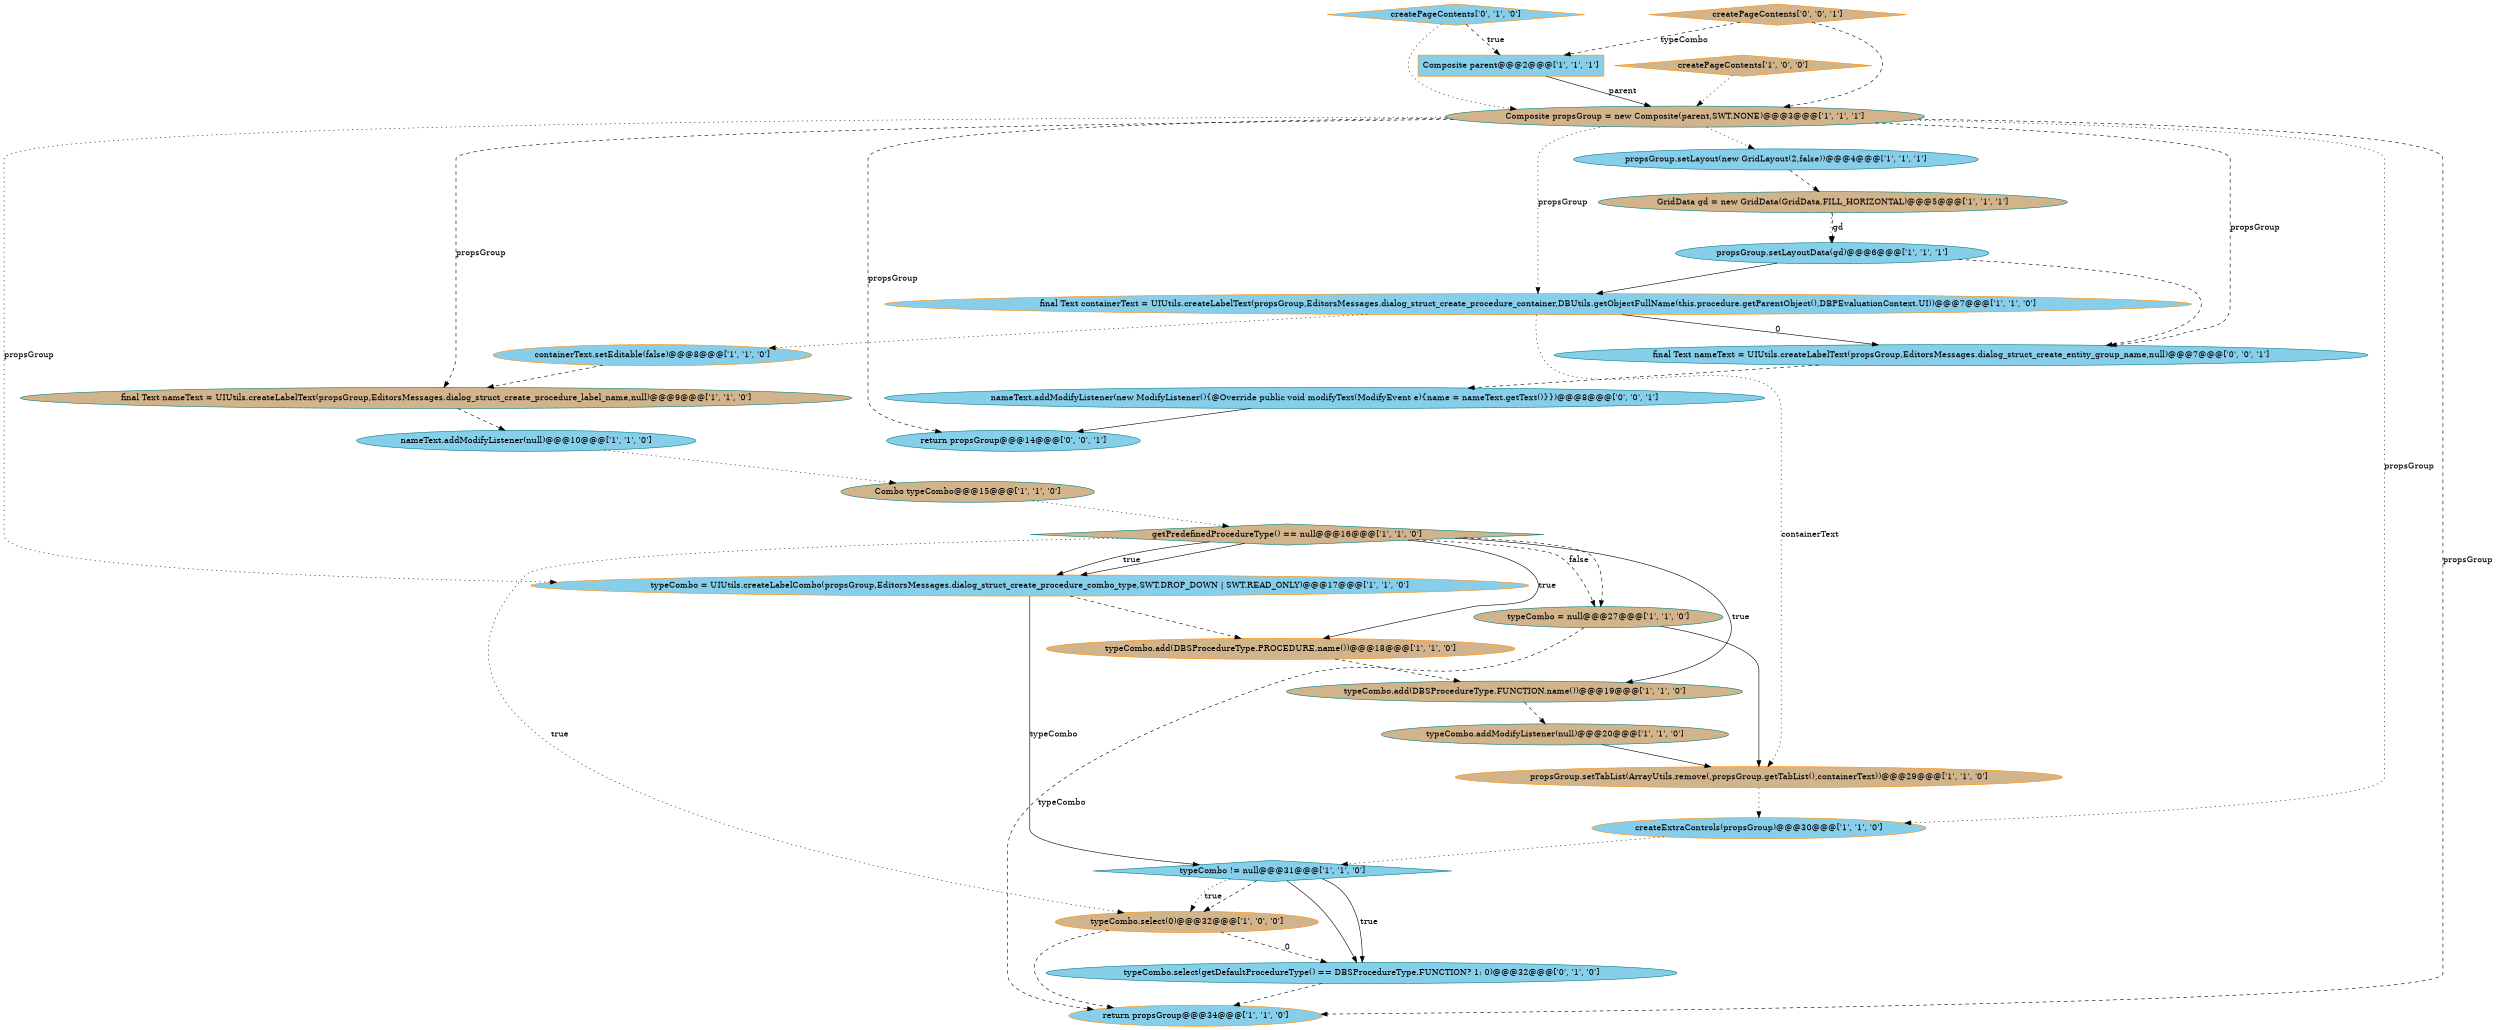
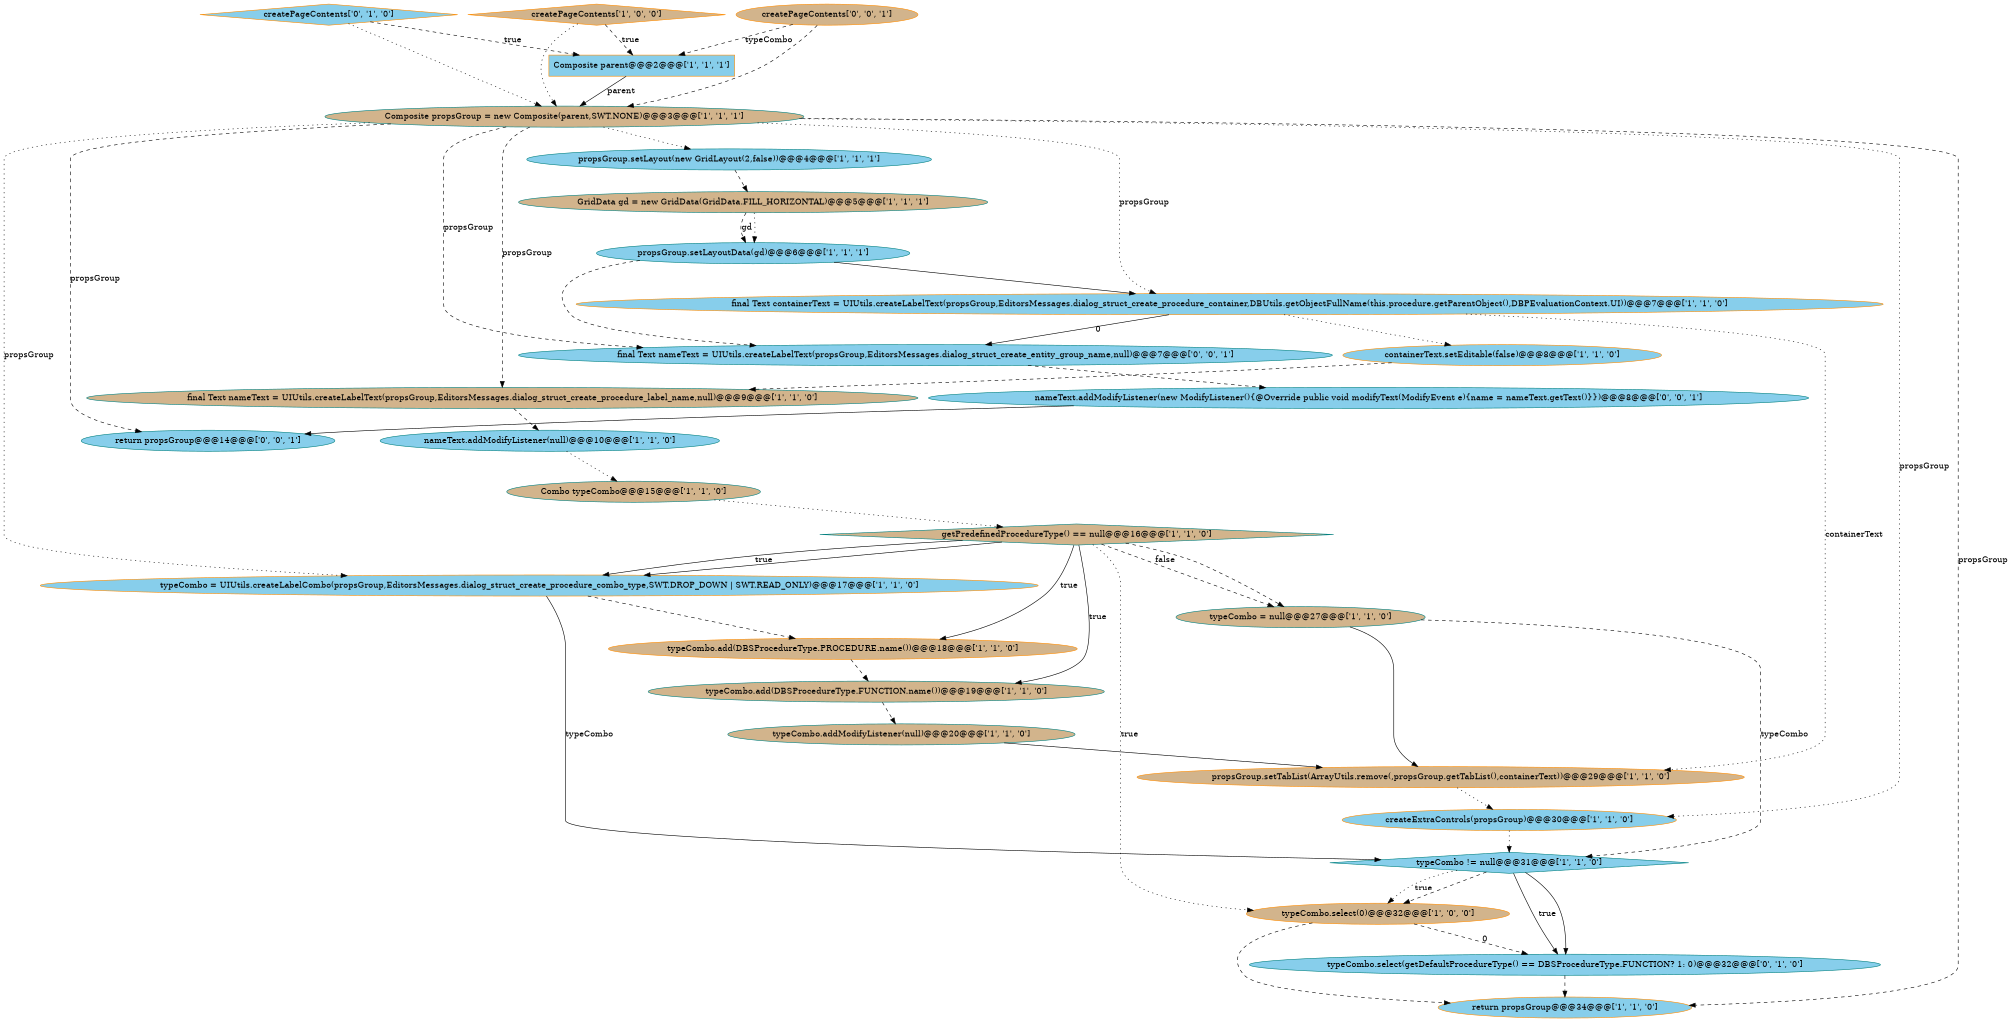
(1778, 15) -> (827, 15)
none -> (617, 38)
(1171, 723) -> (1754, 661)
